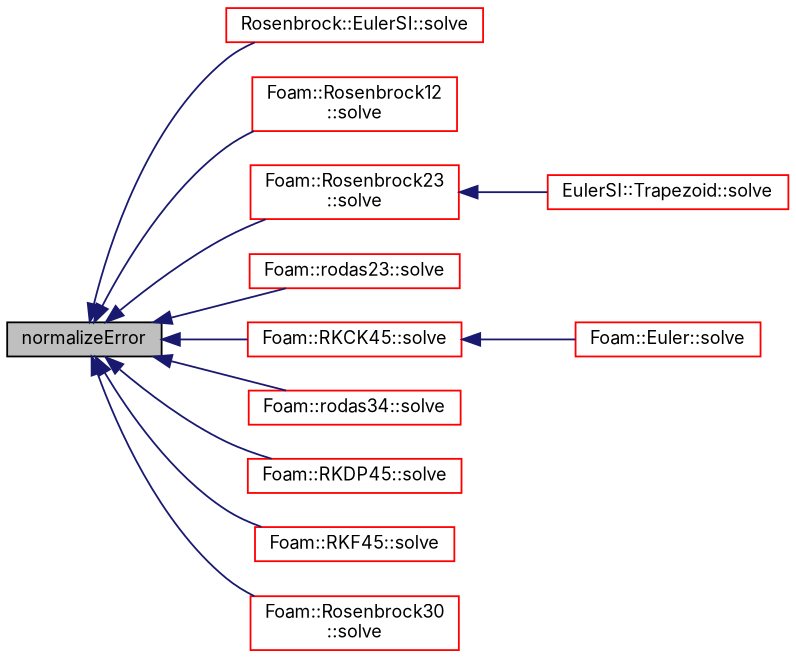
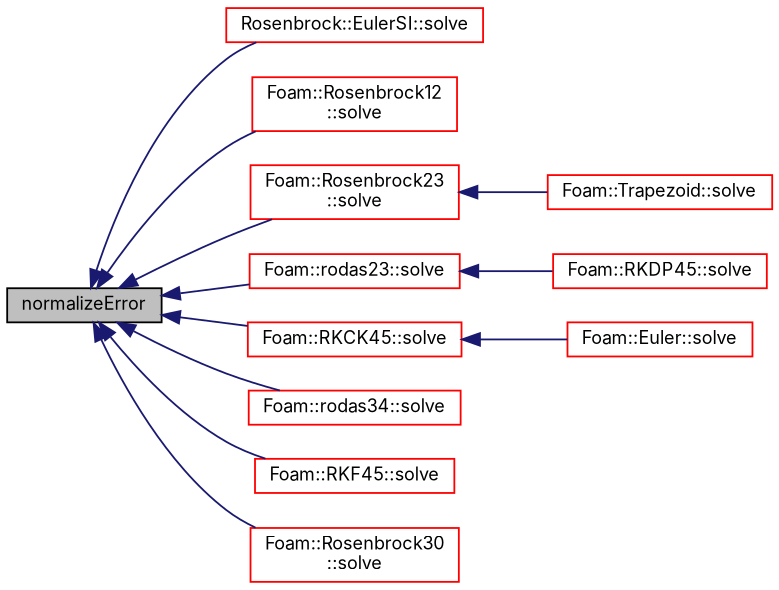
(668, 192) -> (660, 192)
(191, 422) -> (516, 271)
